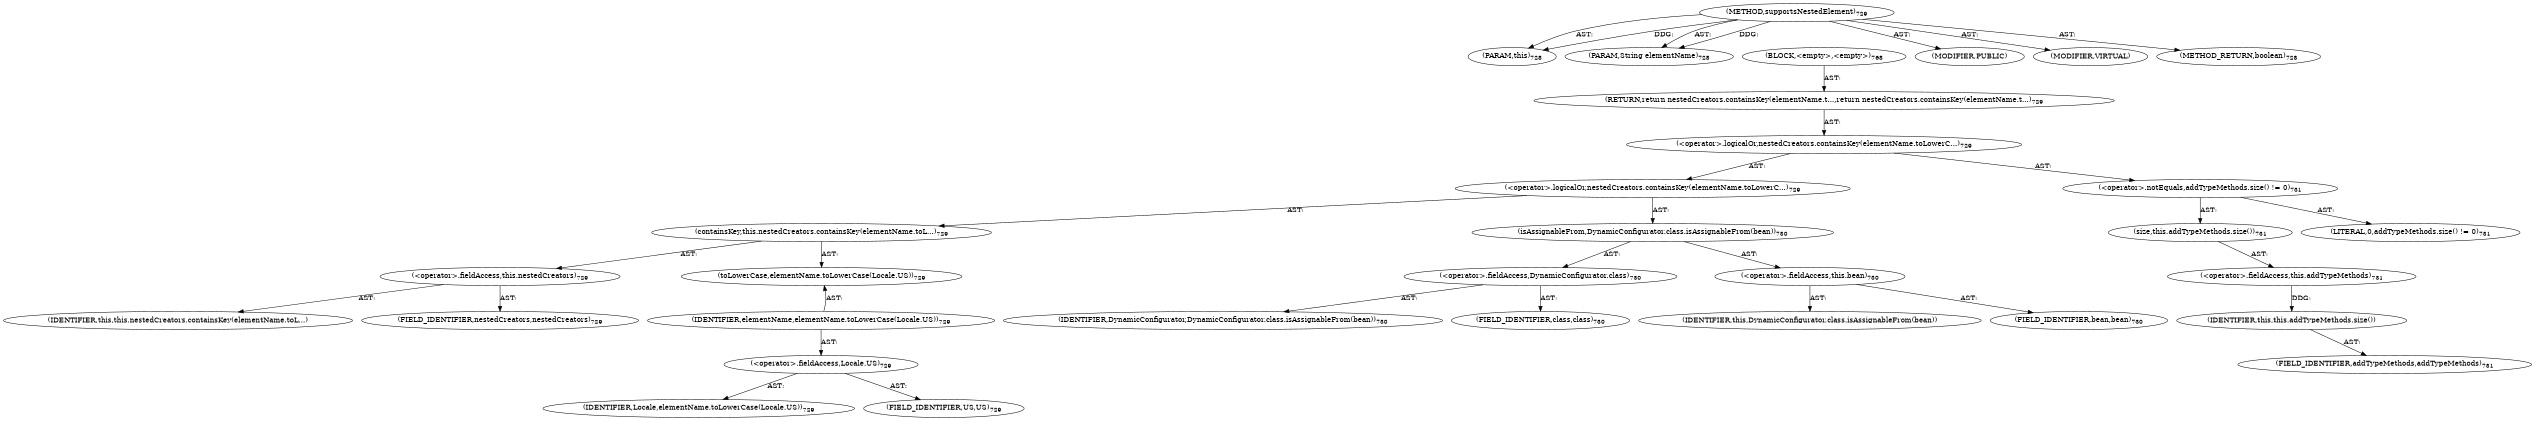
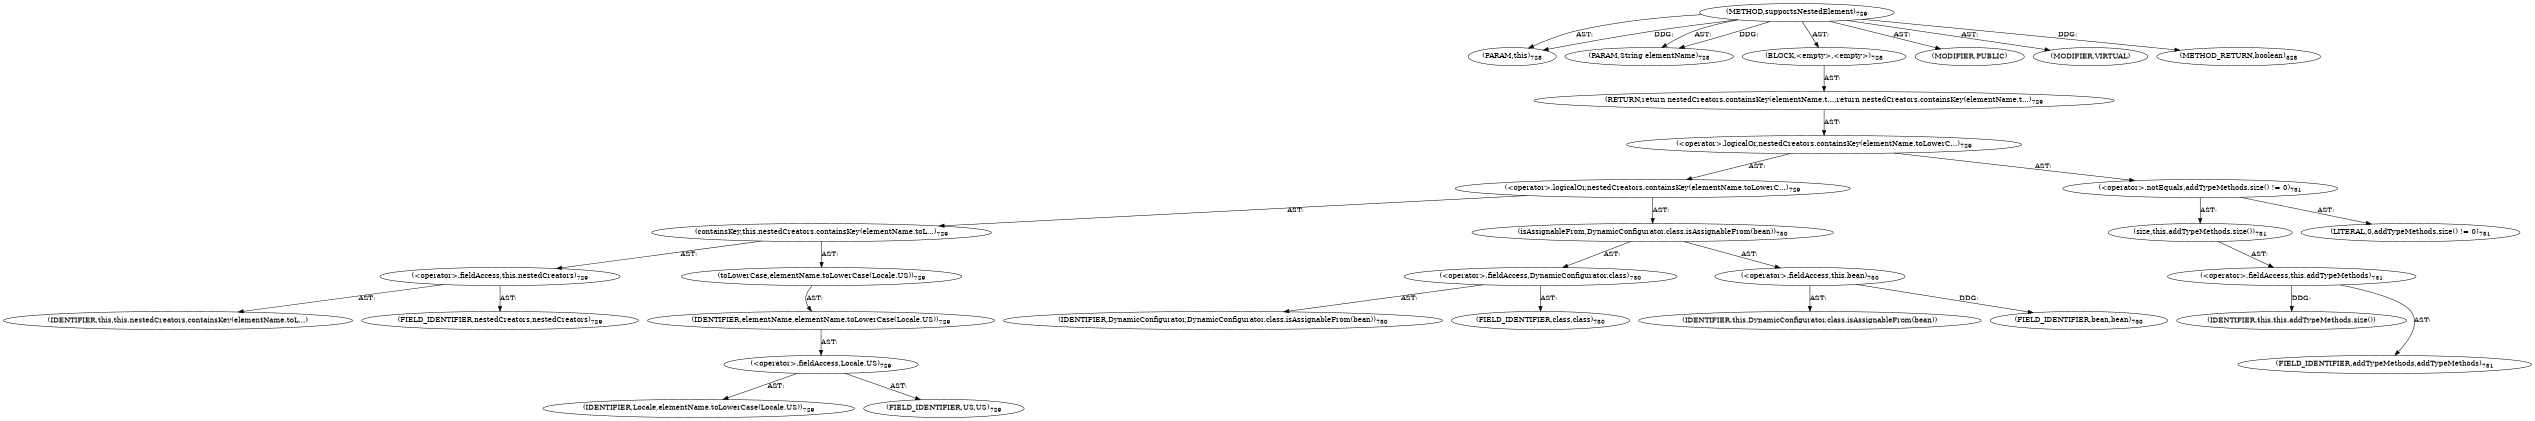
none -> (1809, 32)
(2069, 35) -> (2069, 35)
(1877, 56) -> (1877, 56)
(2292, 56) -> (2292, 56)
(1970, 299) -> (1970, 299)
(826, 301) -> (806, 296)
(2336, 341) -> (2399, 302)
